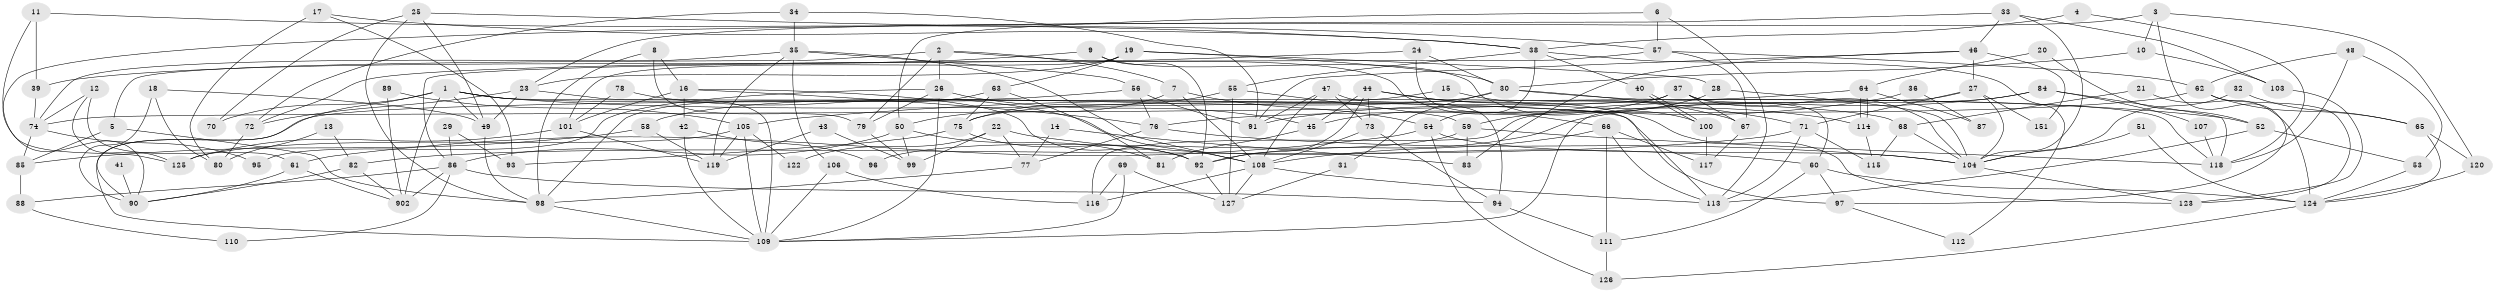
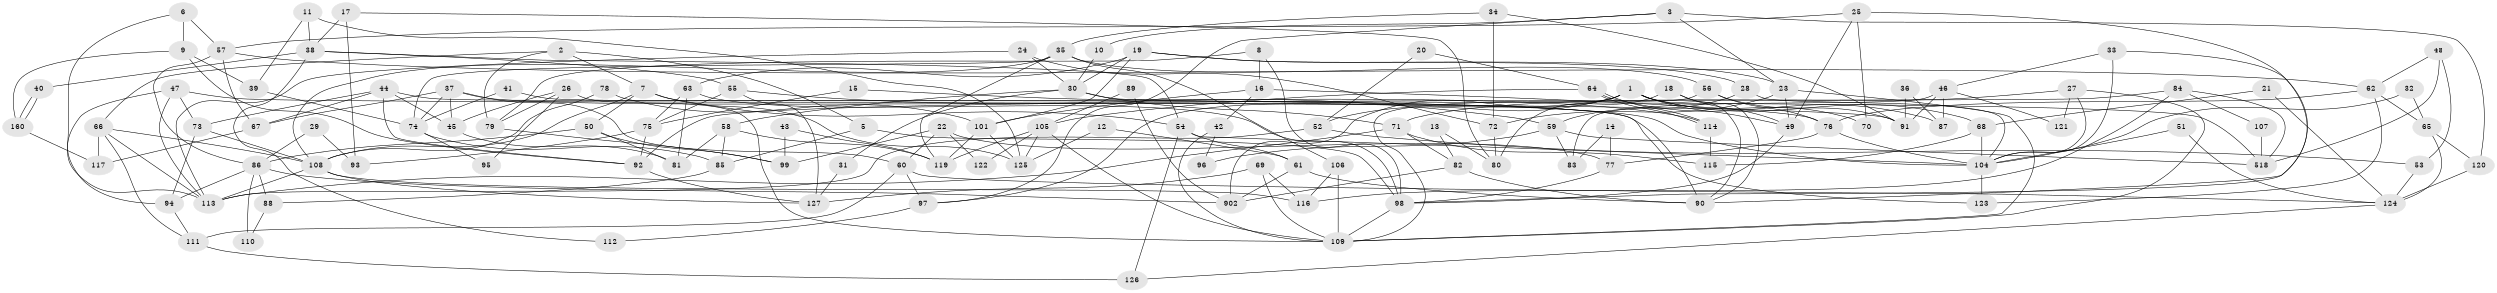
(2077, 12) -> none
(1240, 19) -> (183, 31)
(939, 70) -> none
(1974, 70) -> (1944, 109)
(2278, 89) -> none
(887, 96) -> none
(64, 108) -> (460, 107)
(1286, 125) -> (168, 153)
(1706, 127) -> (18, 127)
(2042, 127) -> (2062, 127)
none -> (831, 131)
none -> (702, 146)
(2217, 165) -> (2262, 165)
